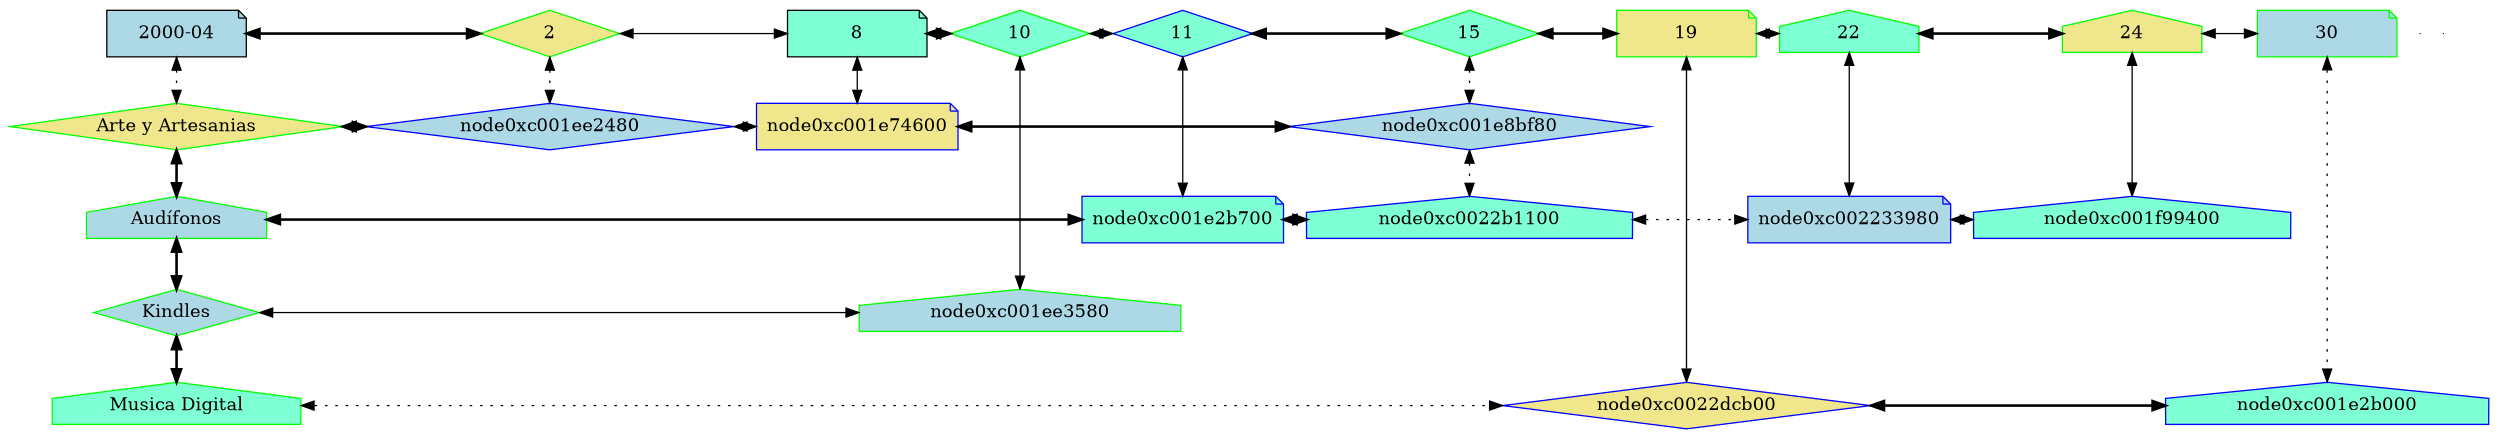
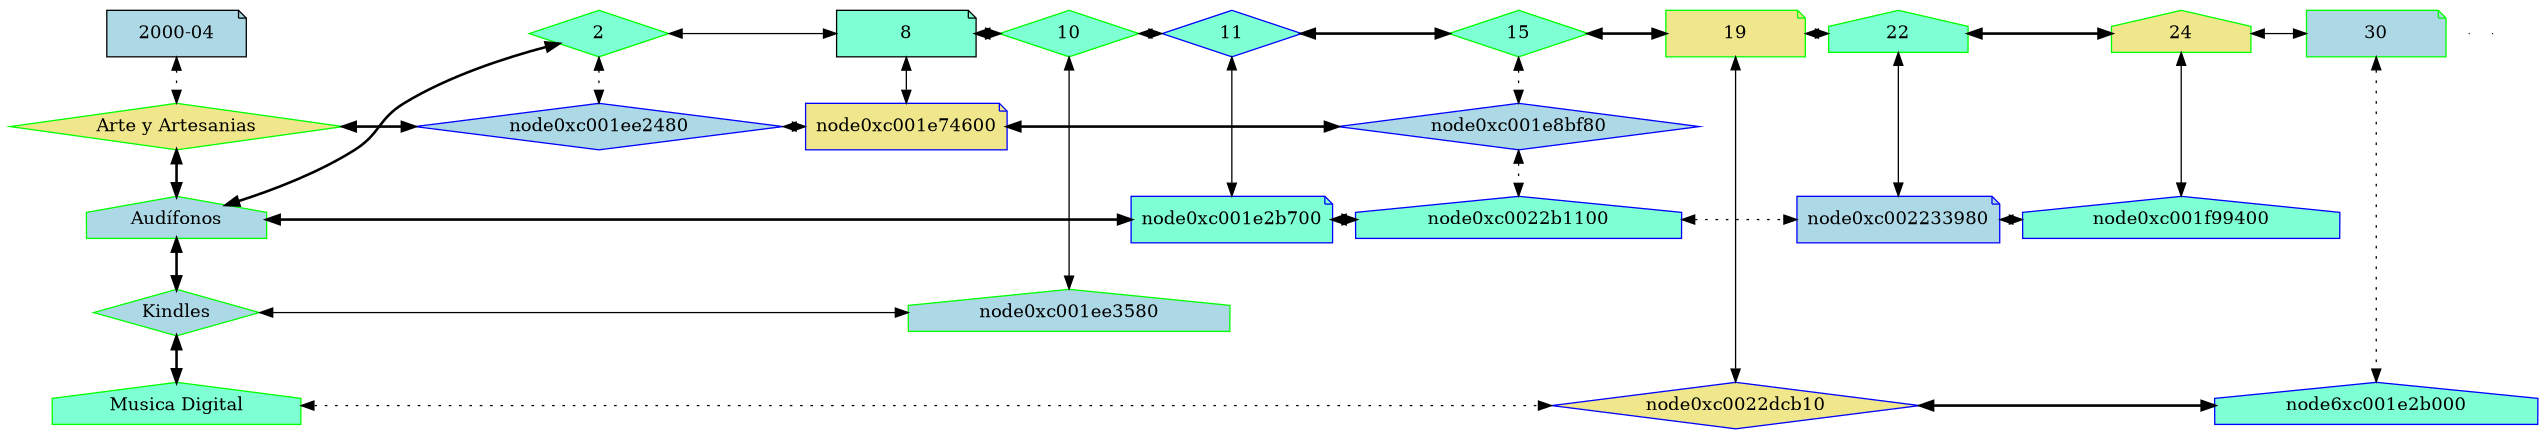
(363, 34) -> (388, 116)
(550, 34) -> (599, 34)
(1687, 406) -> (1736, 406)
(2327, 406) -> (2376, 406)
